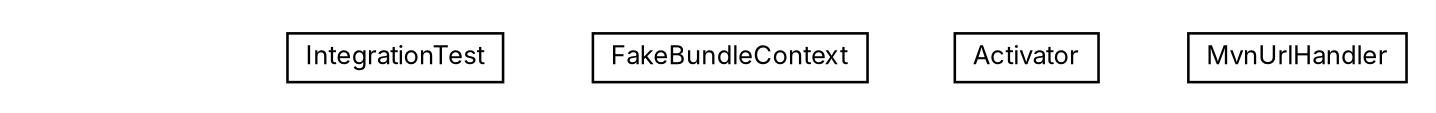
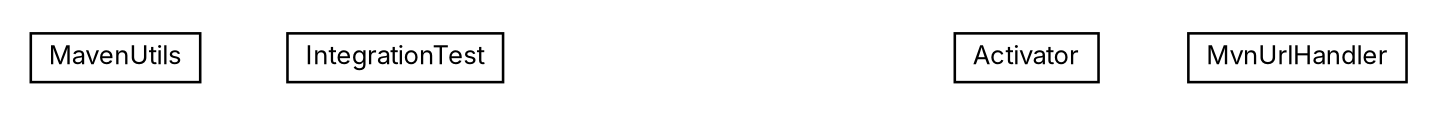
none -> (116, 56)
(729, 56) -> none
